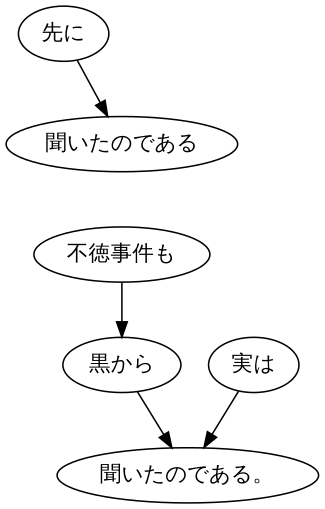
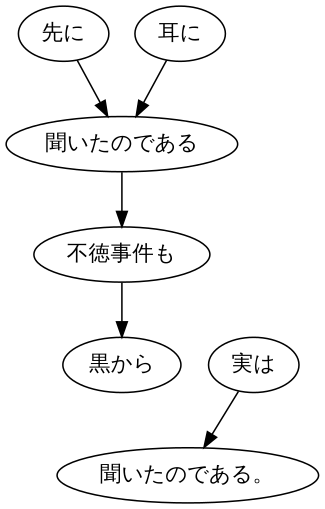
none -> (180, 34)
none -> (122, 192)
(151, 413) -> none
